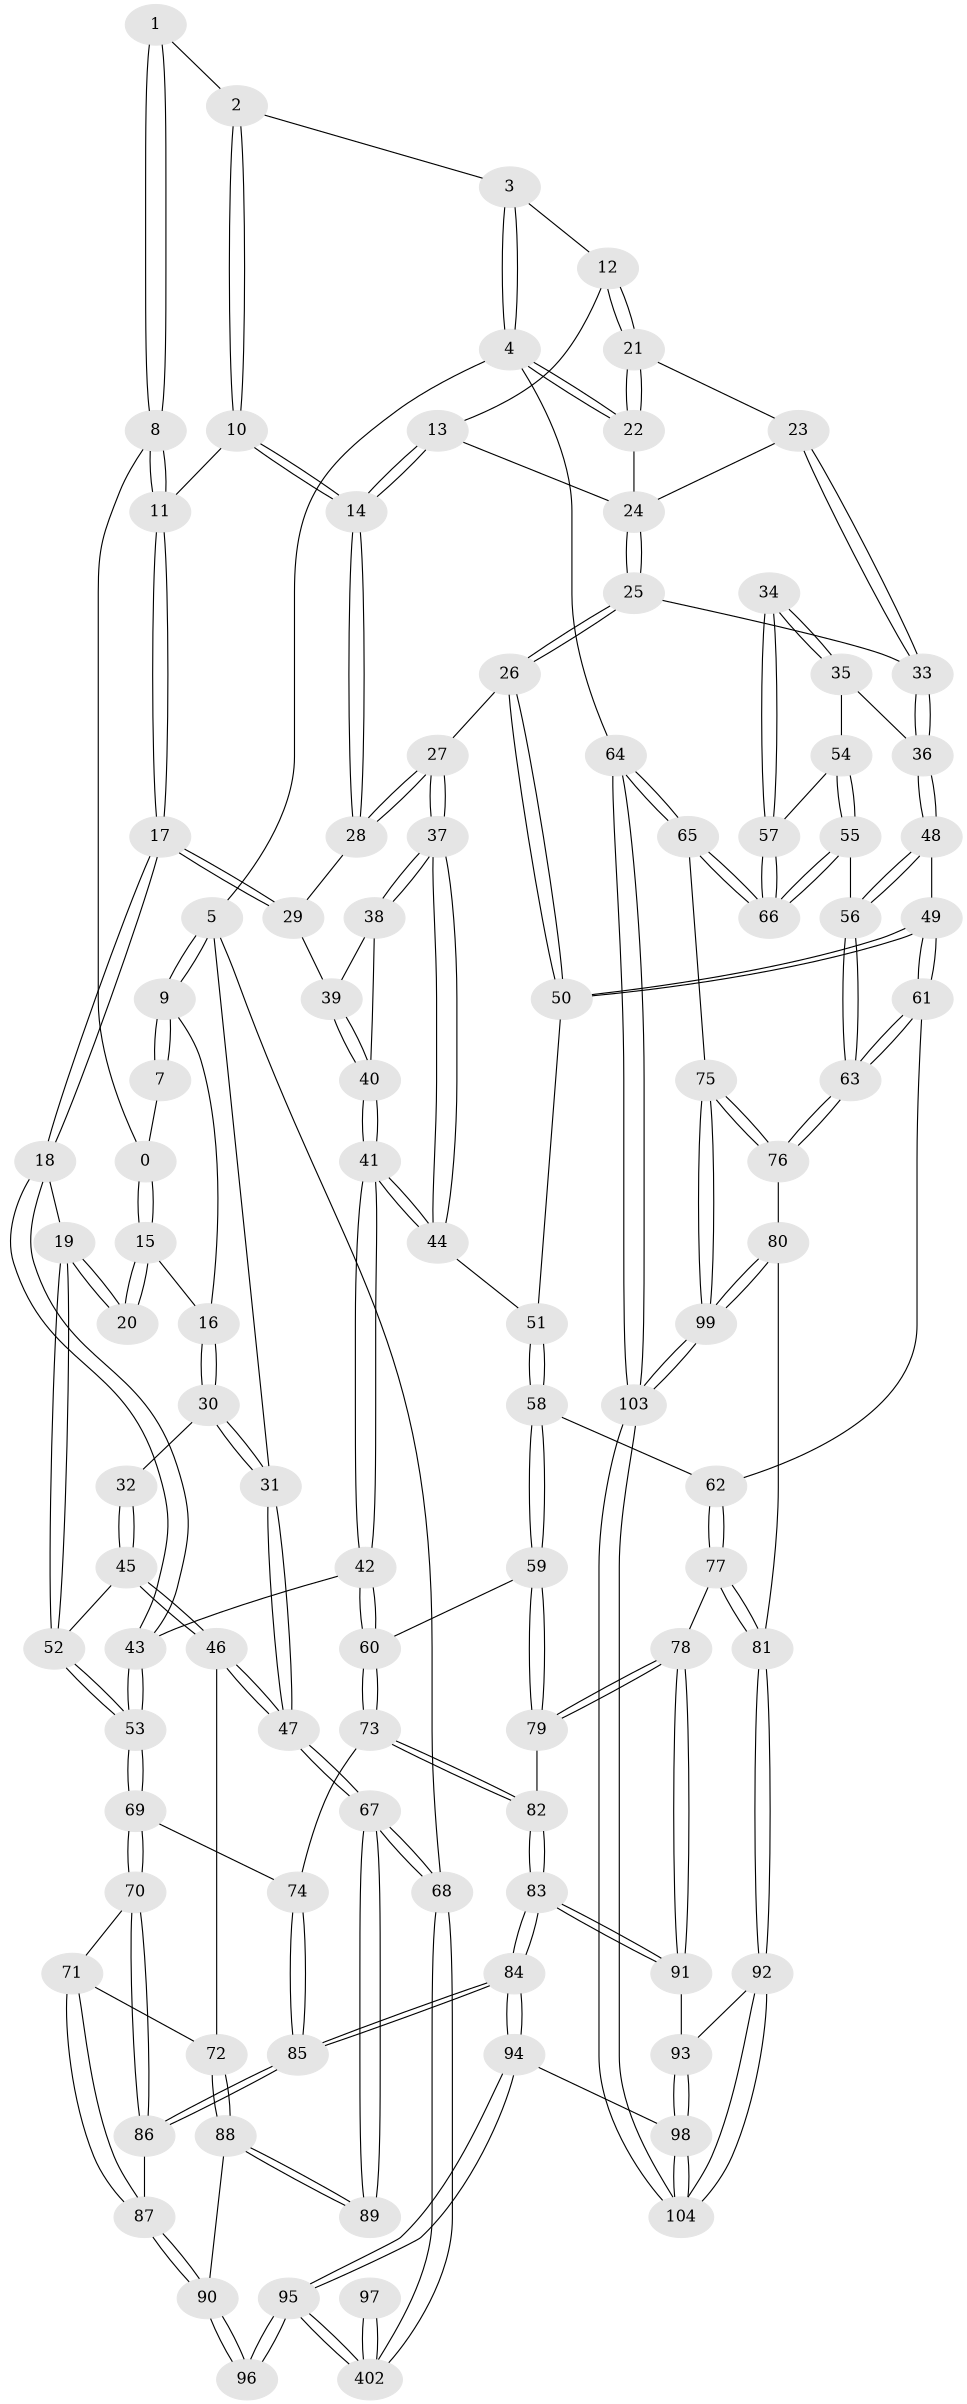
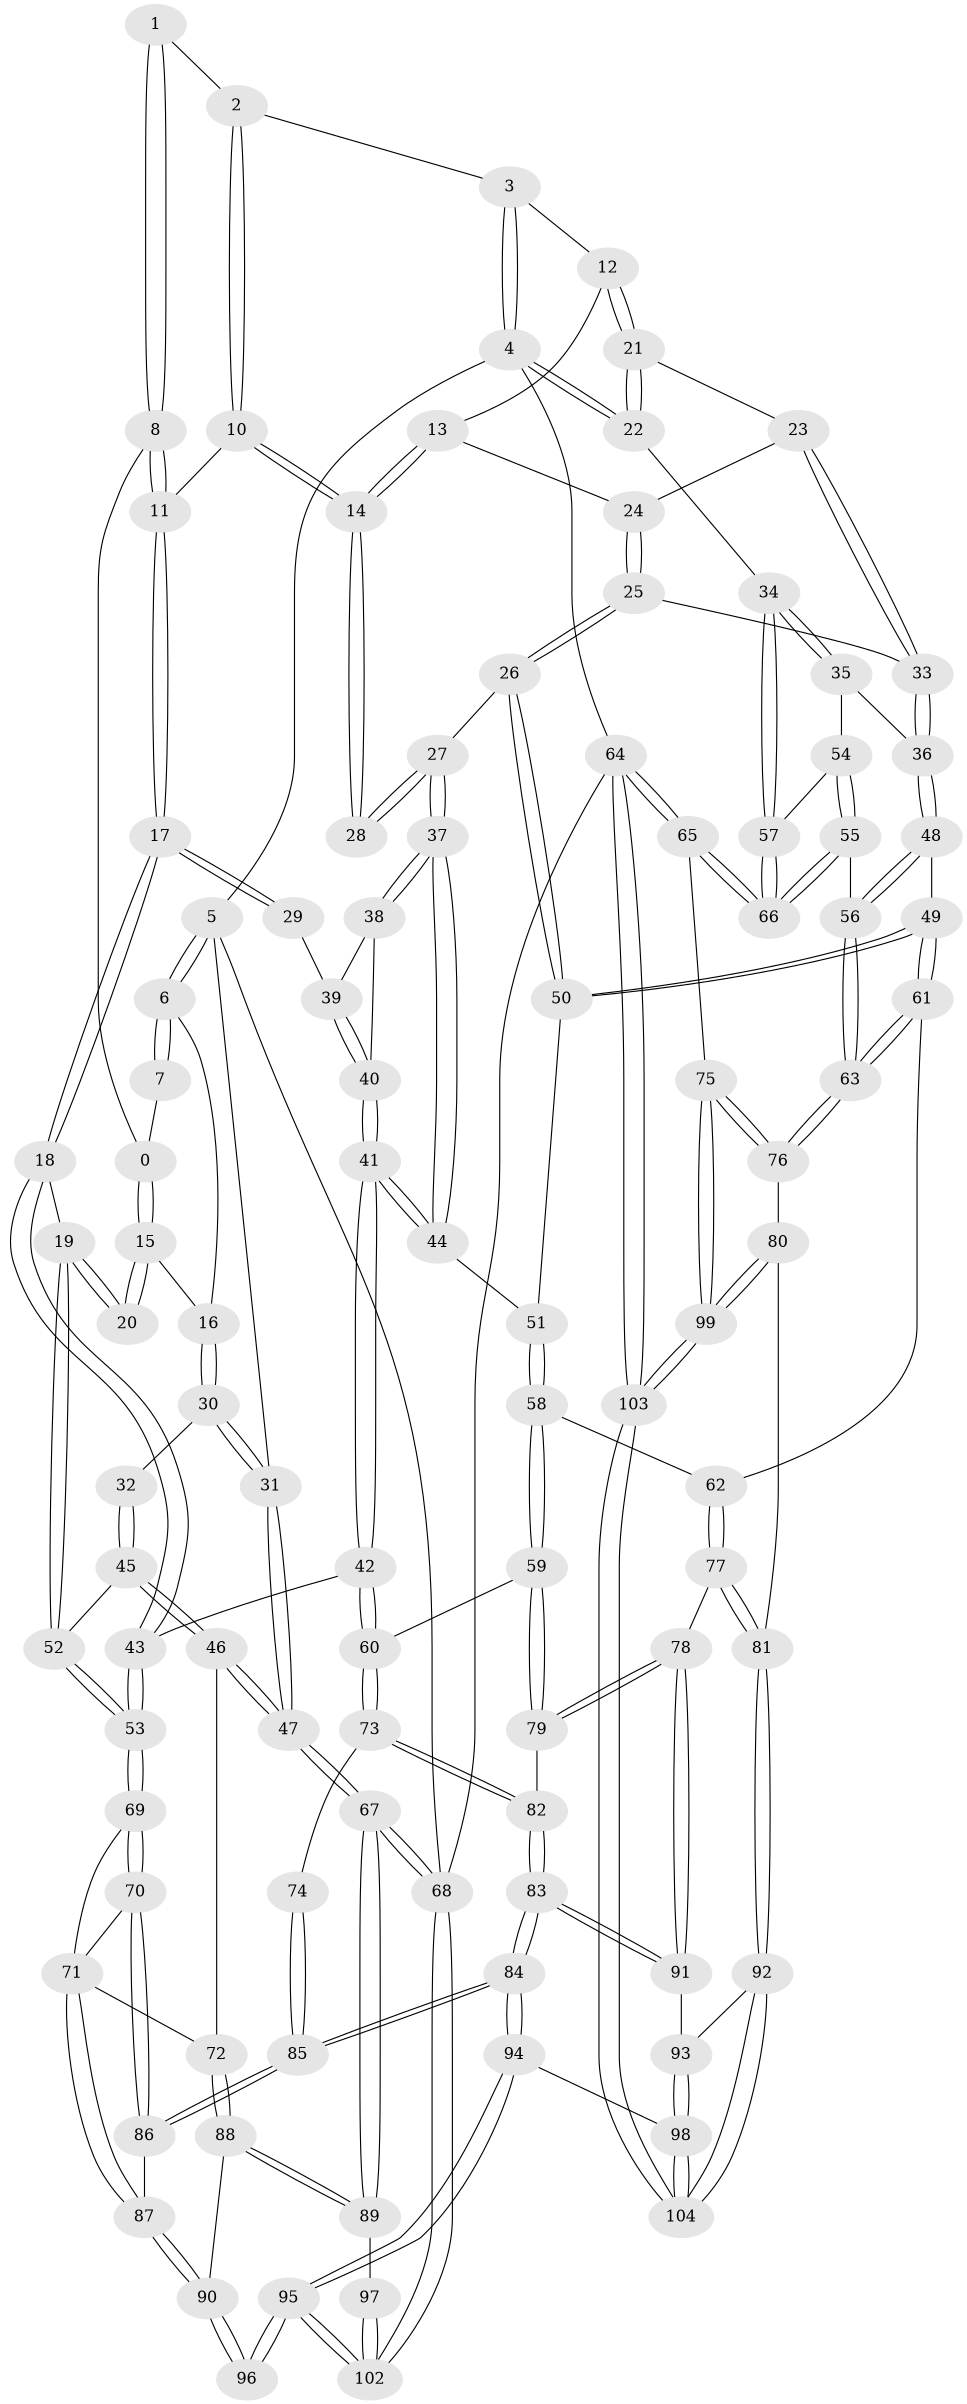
(634, 472) -> (701, 512)
(325, 877) -> none
(165, 999) -> (165, 999)
none -> (482, 1314)
(208, 1848) -> (89, 1888)
none -> (370, 2258)
(370, 2380) -> (370, 2380)
